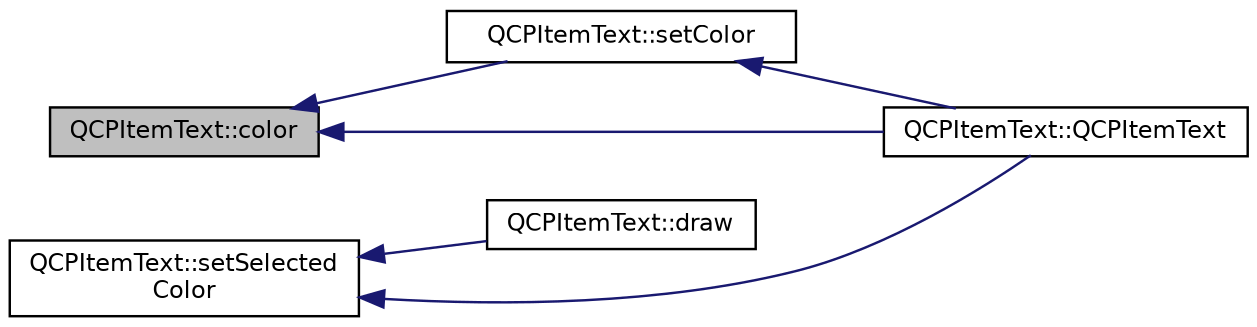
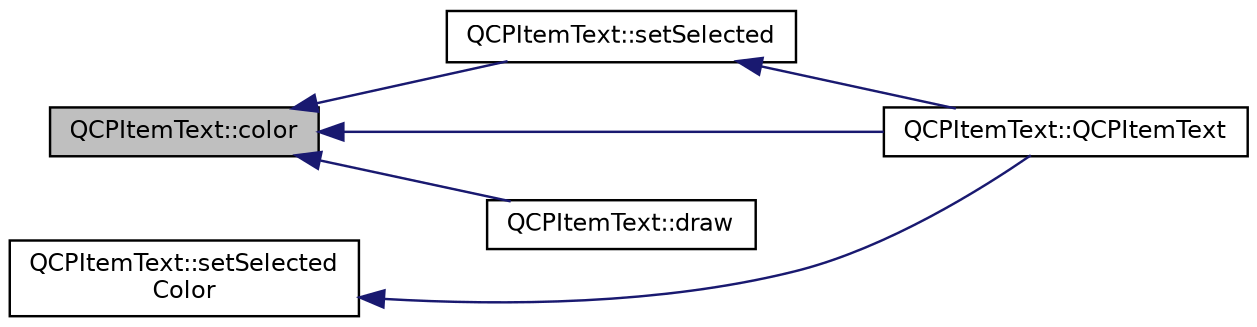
(621, 37) -> (621, 37)
(435, 247) -> (416, 181)
